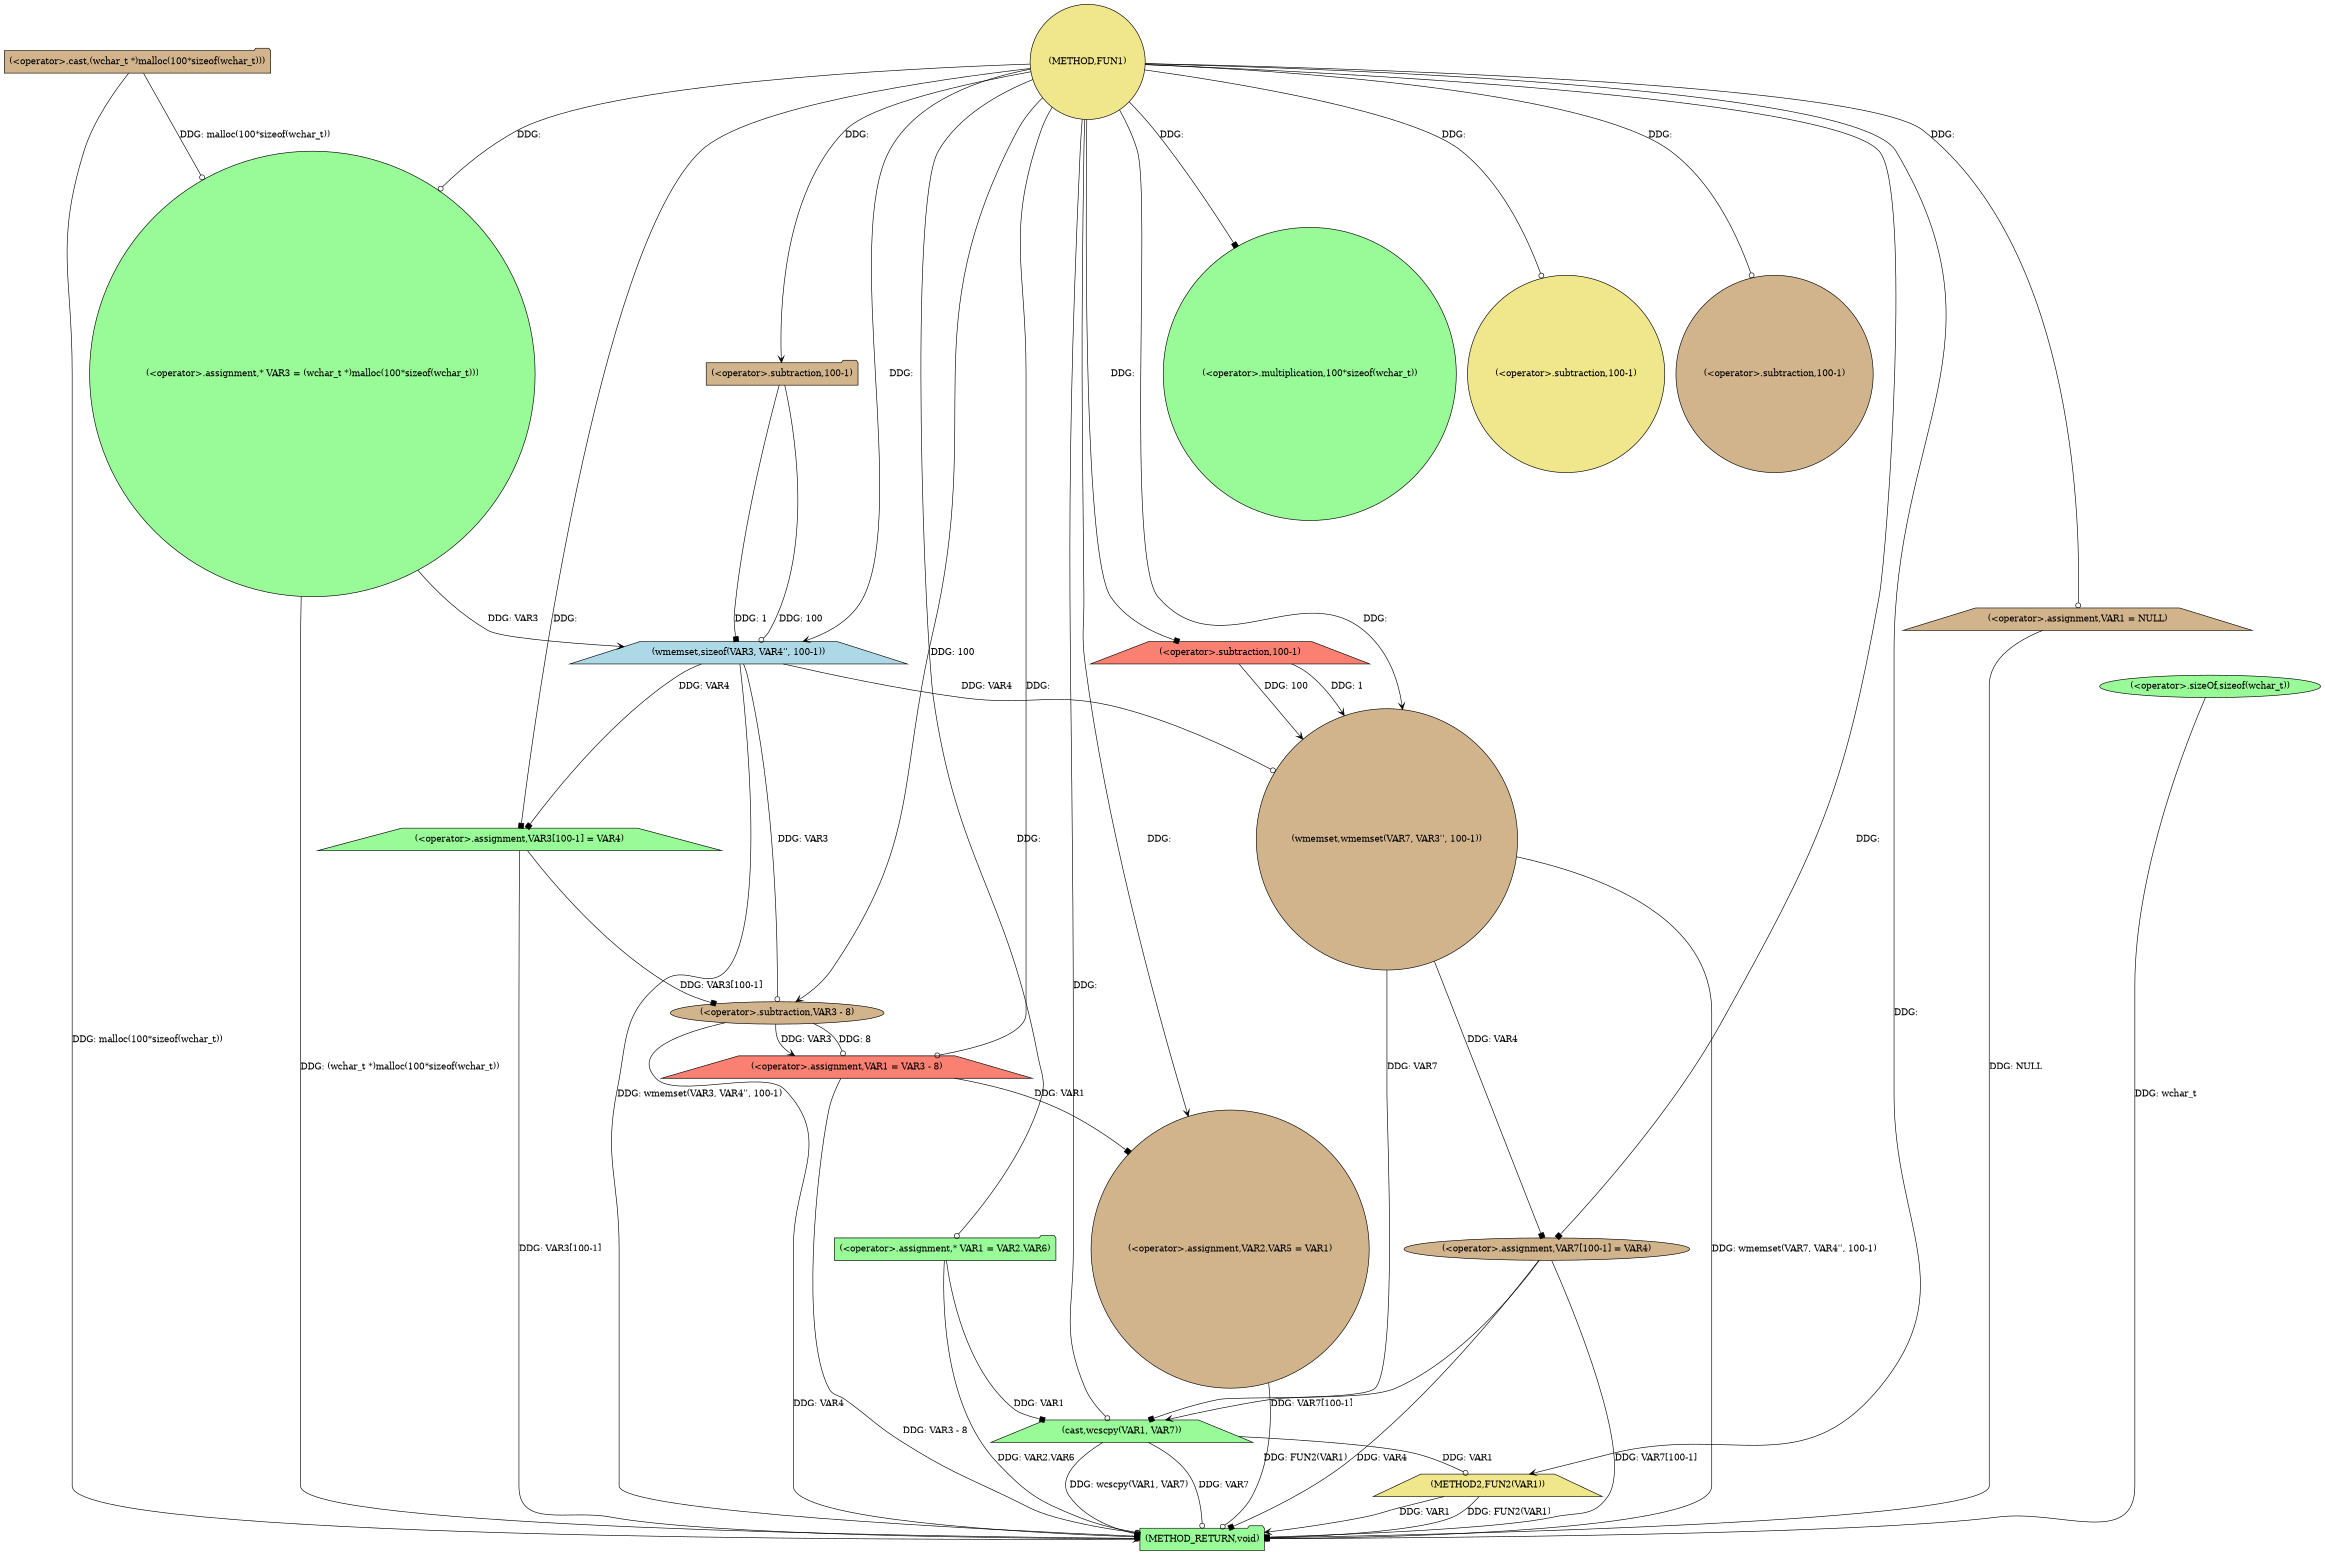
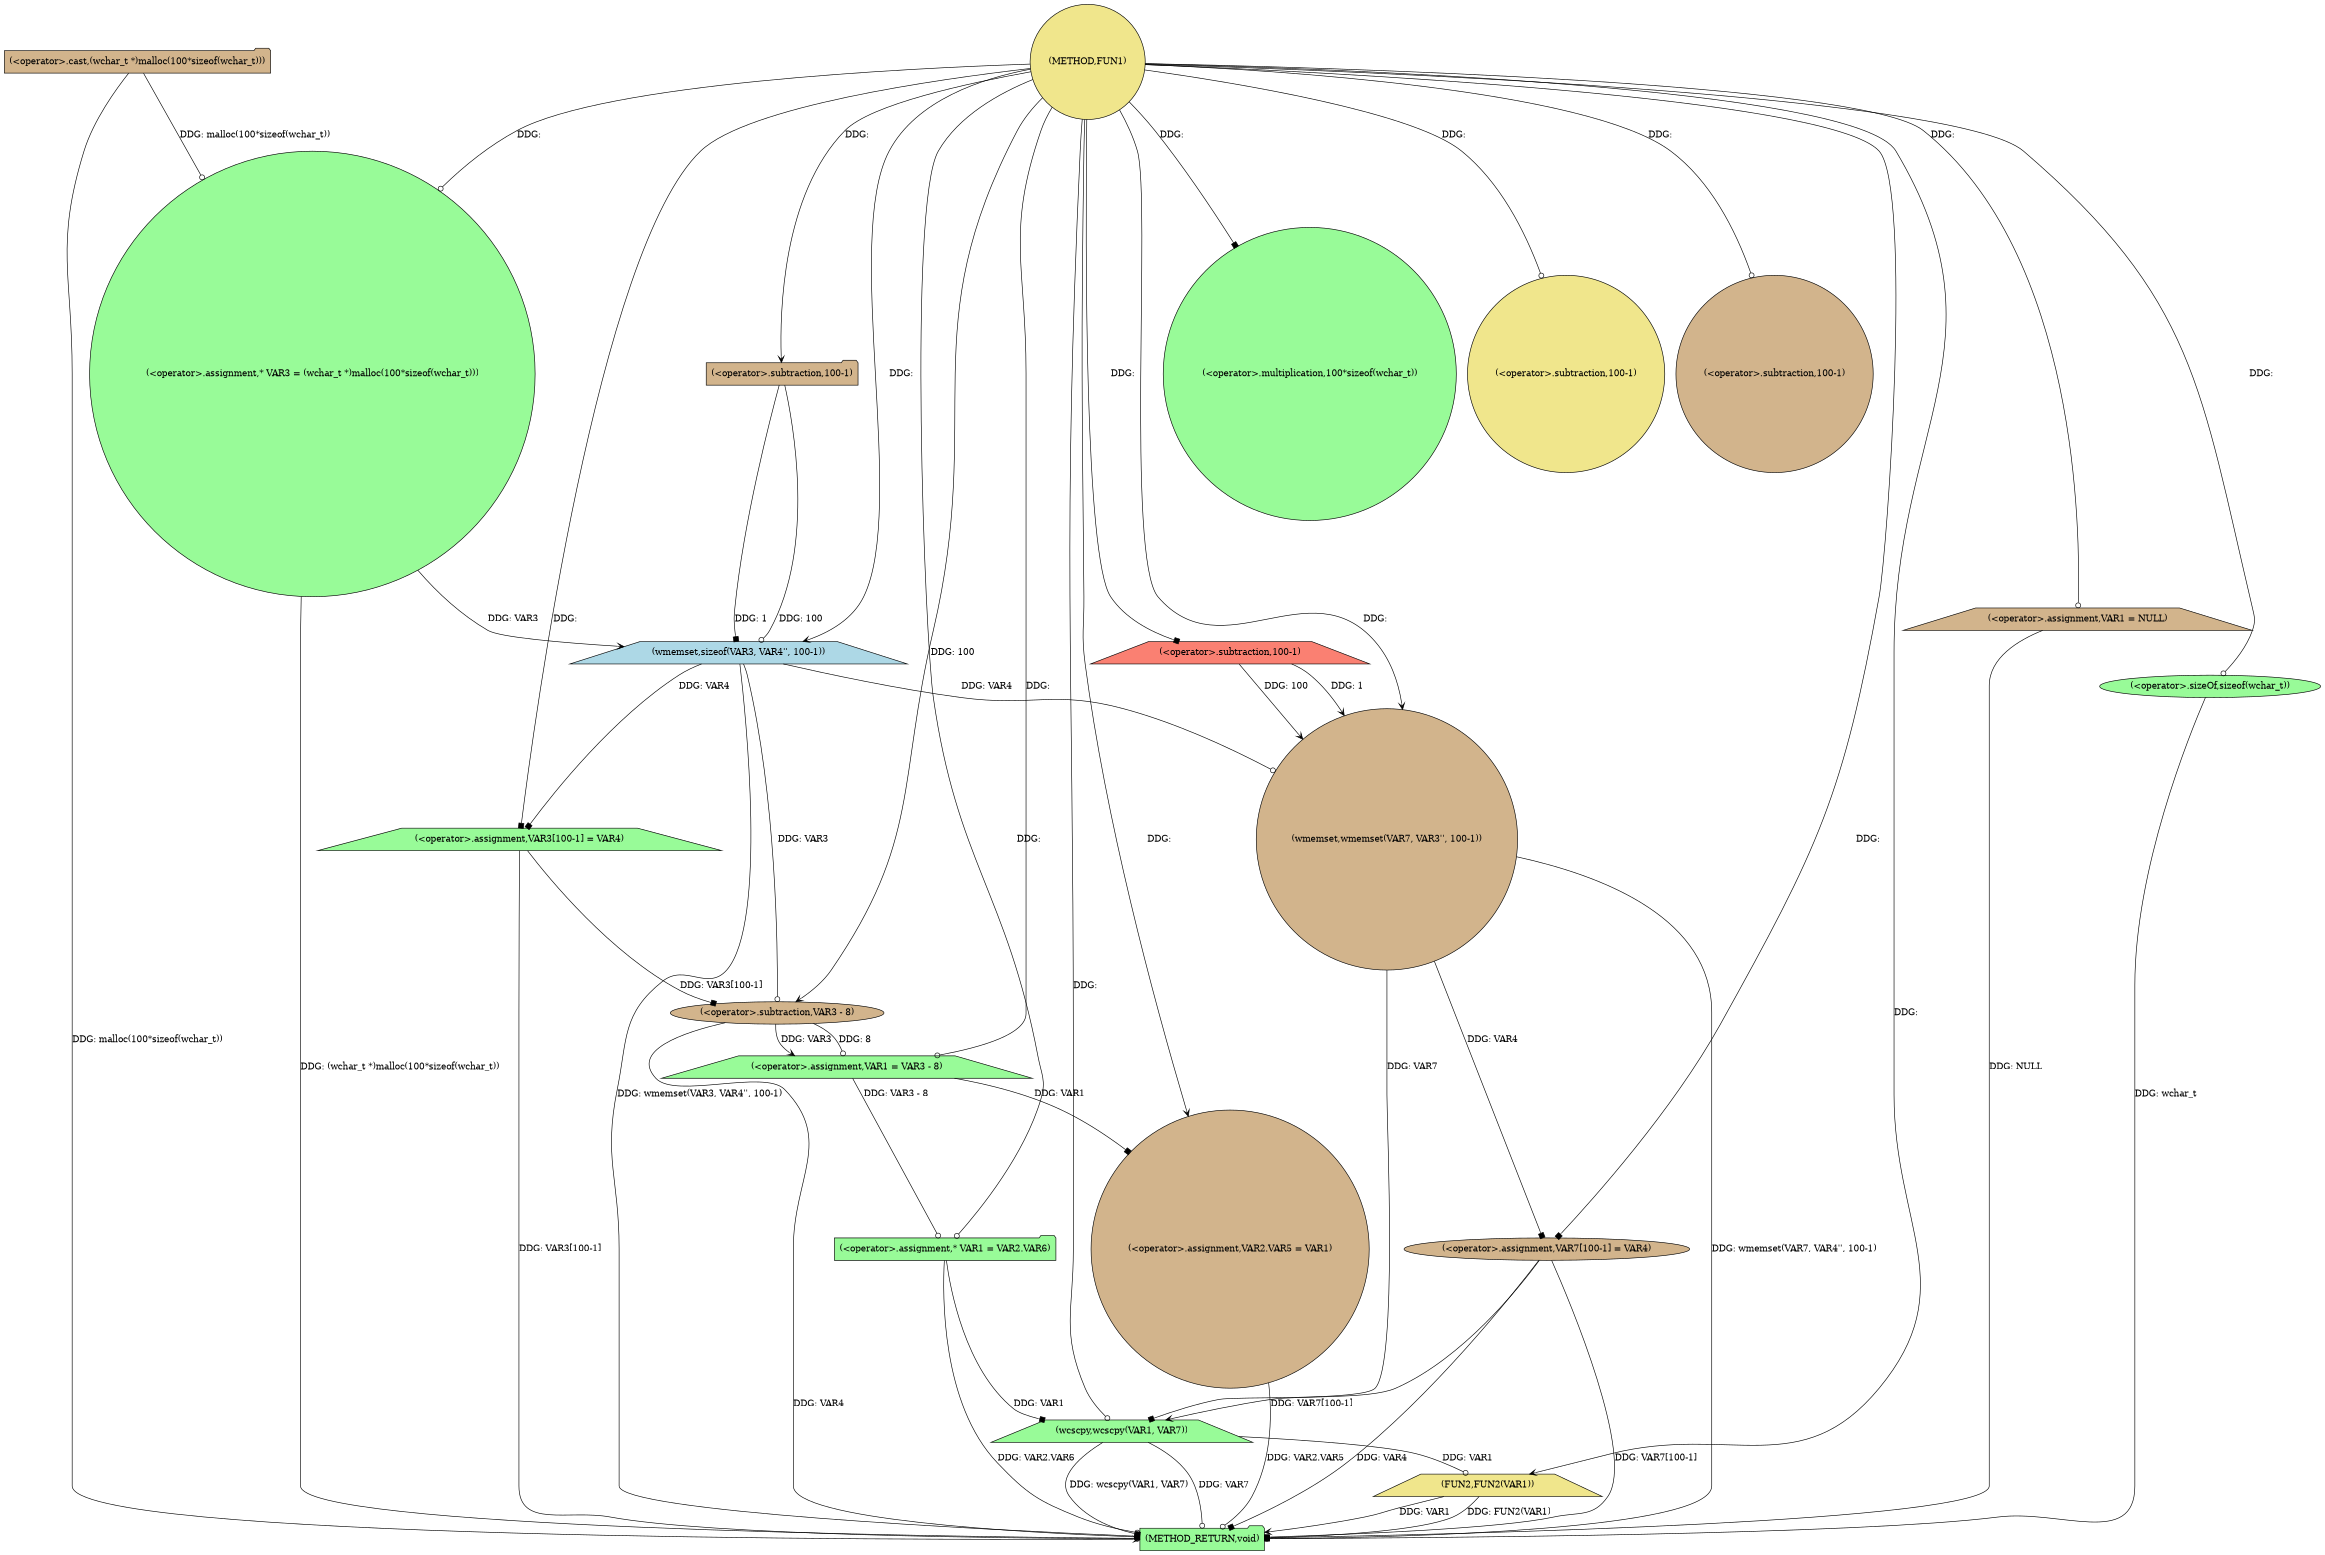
none -> (1921, 121)
(847, 1067) -> (847, 1067)
(840, 1397) -> (895, 1156)
(1122, 1431) -> (1122, 1431)
(1305, 1458) -> (1305, 1458)
(1488, 1485) -> (1488, 1485)
